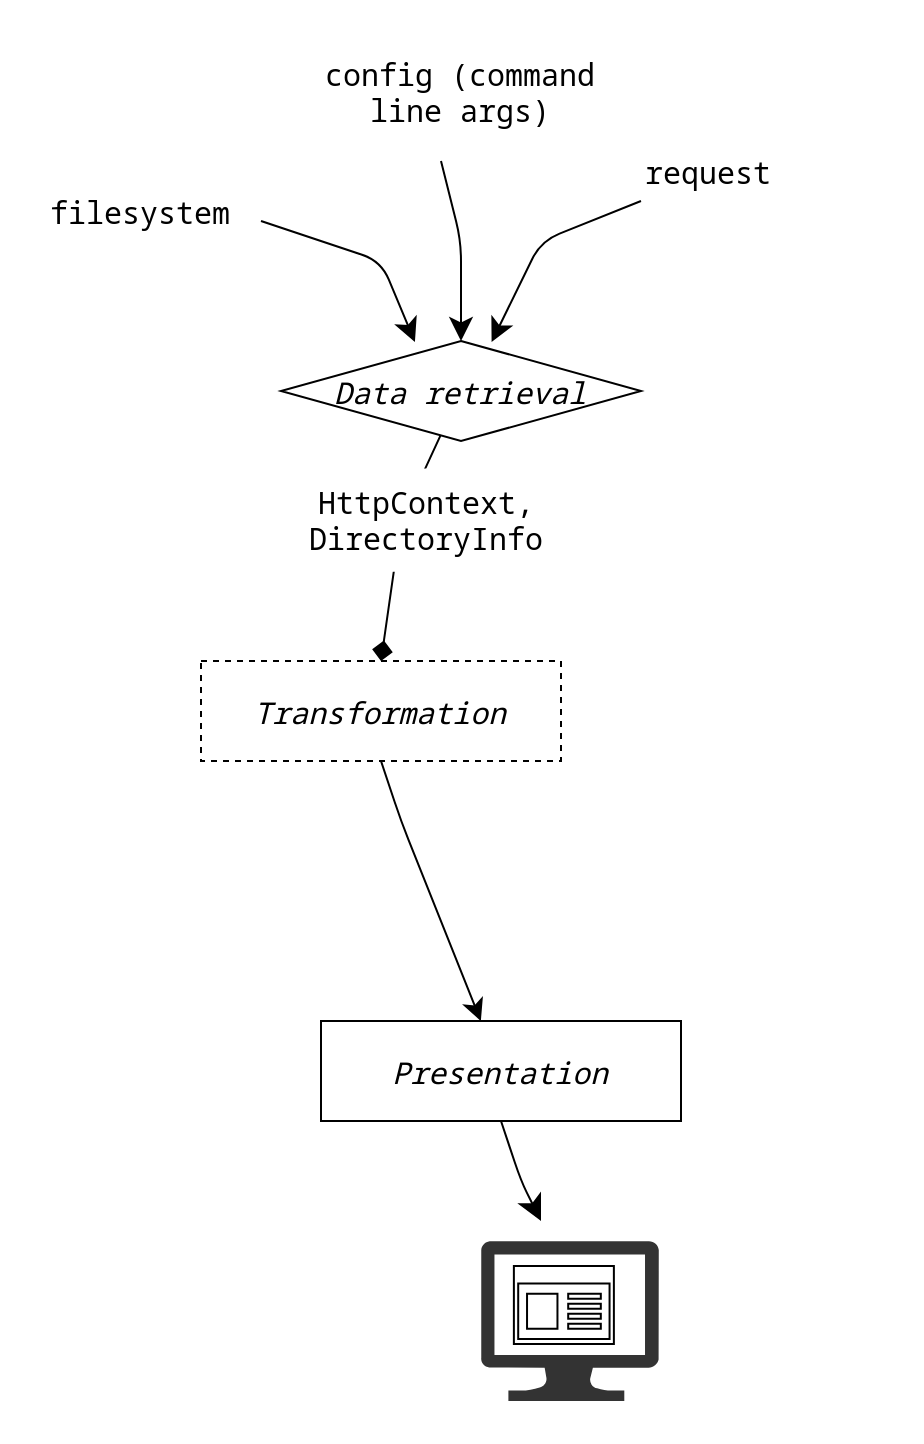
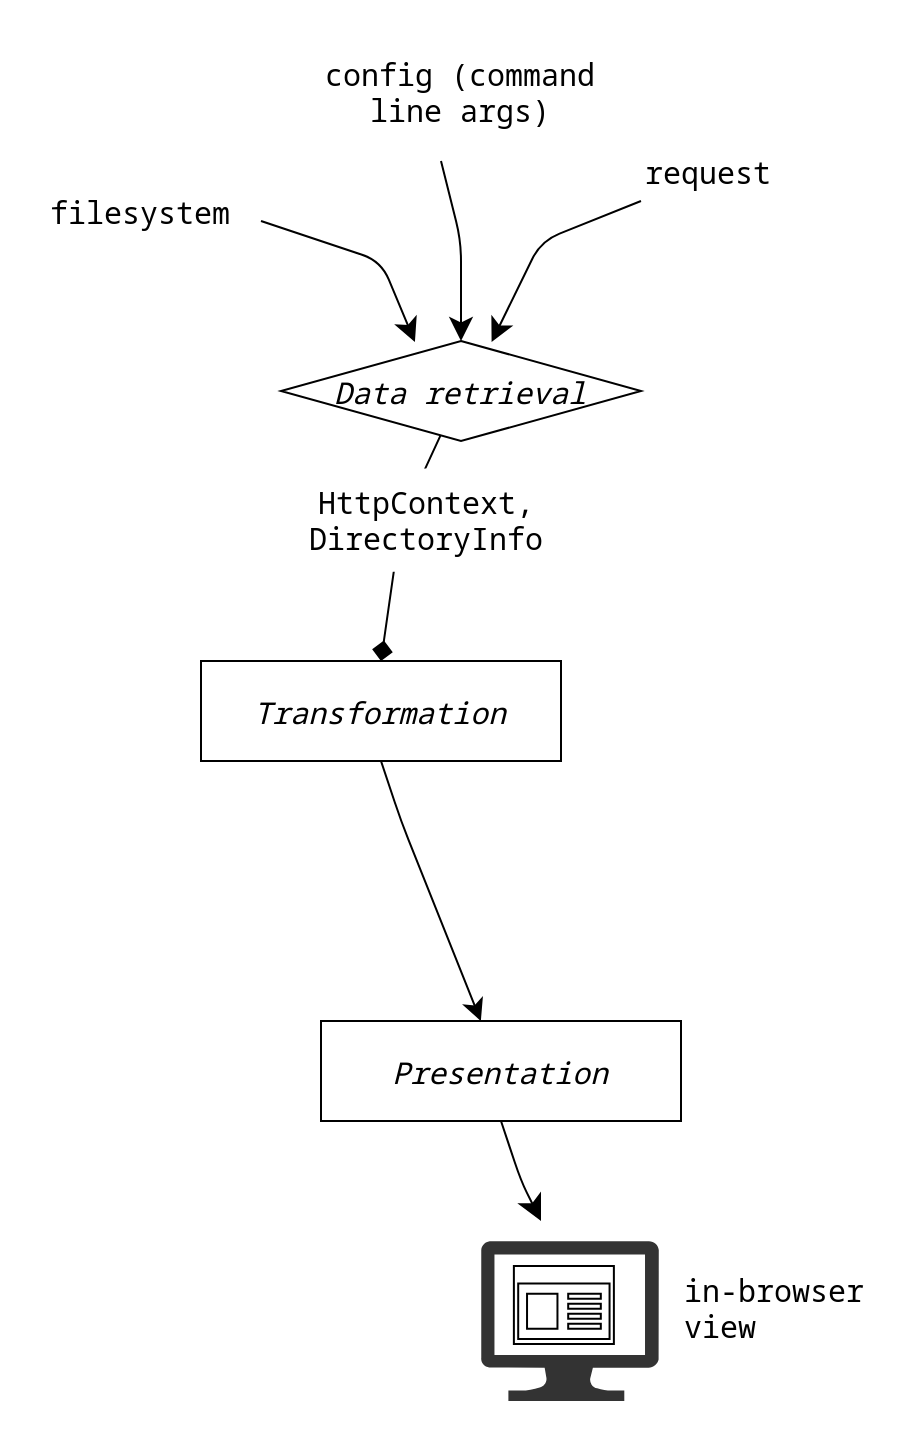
(381, 711) -> (381, 711)
none -> (781, 1307)
